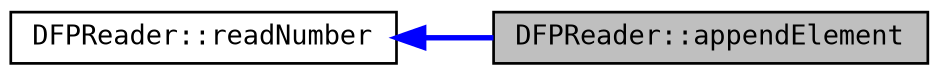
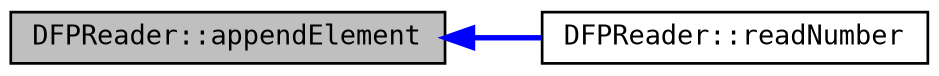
(459, 38) -> (507, 38)
